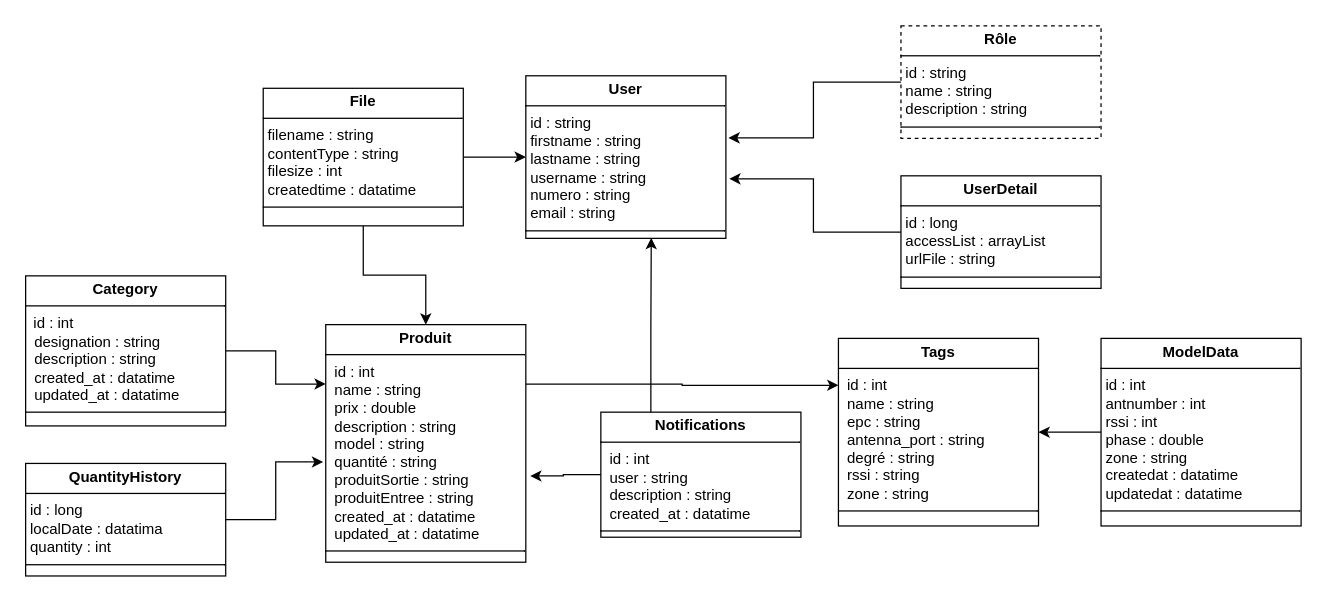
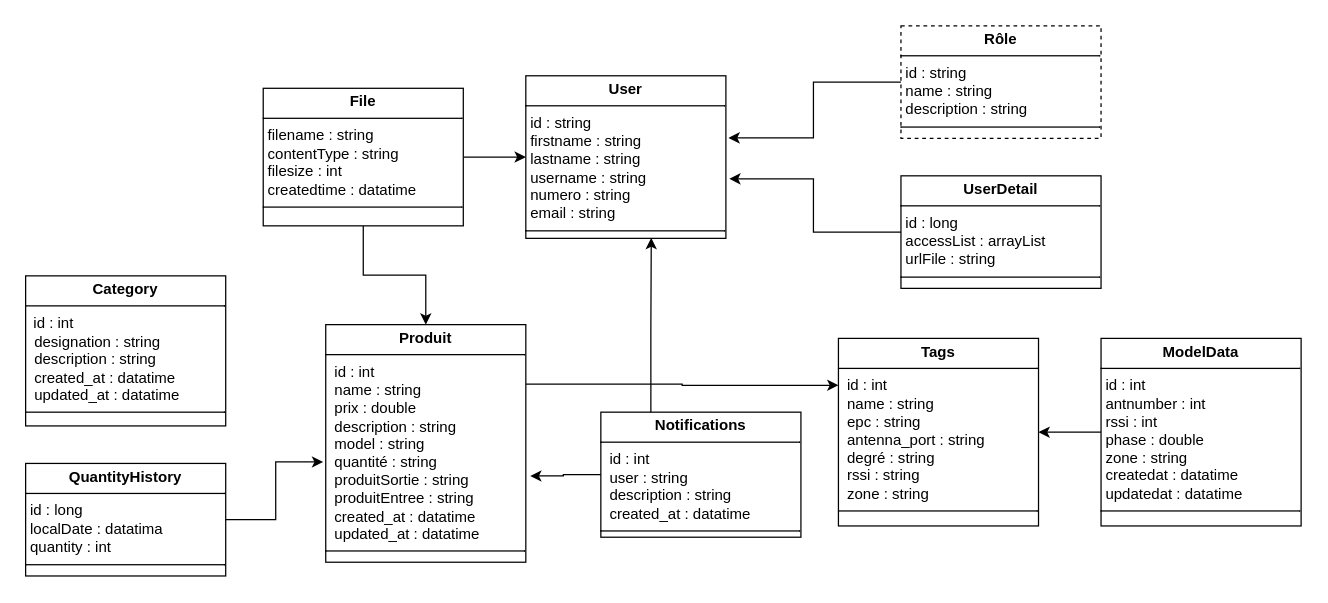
(276, 363) -> none
